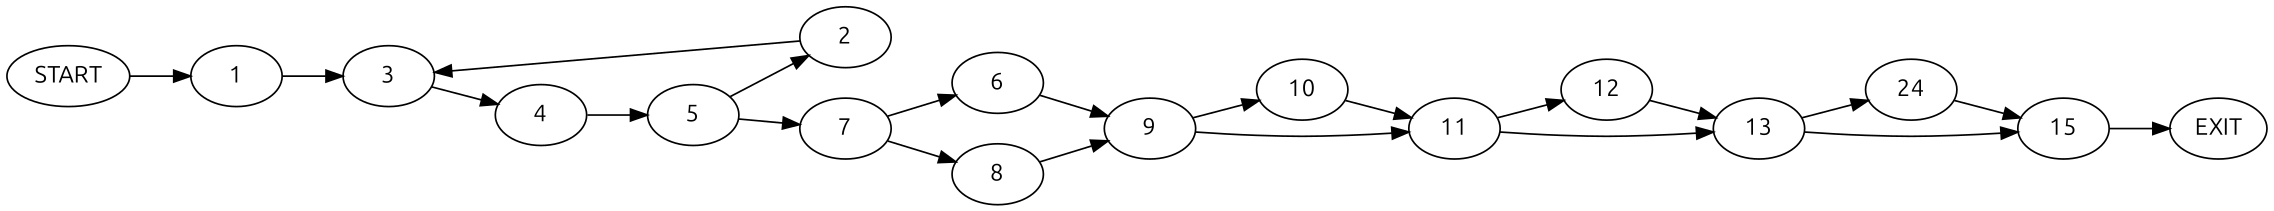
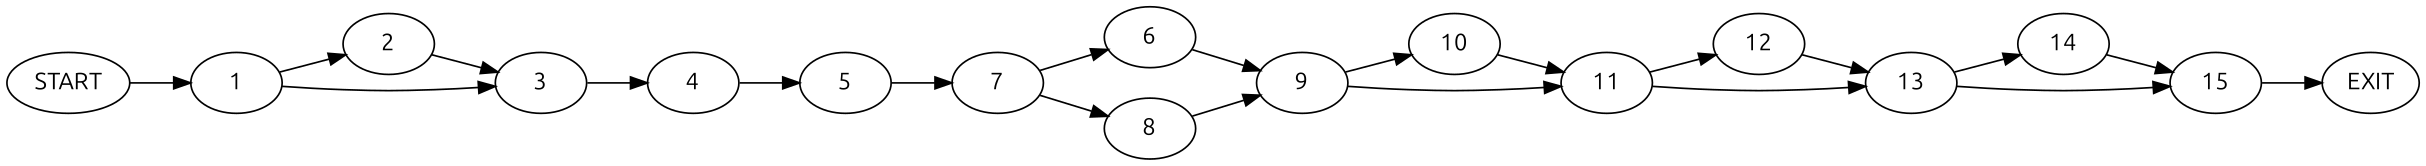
(762, 80) -> (304, 66)
(1911, 90) -> (2063, 44)
